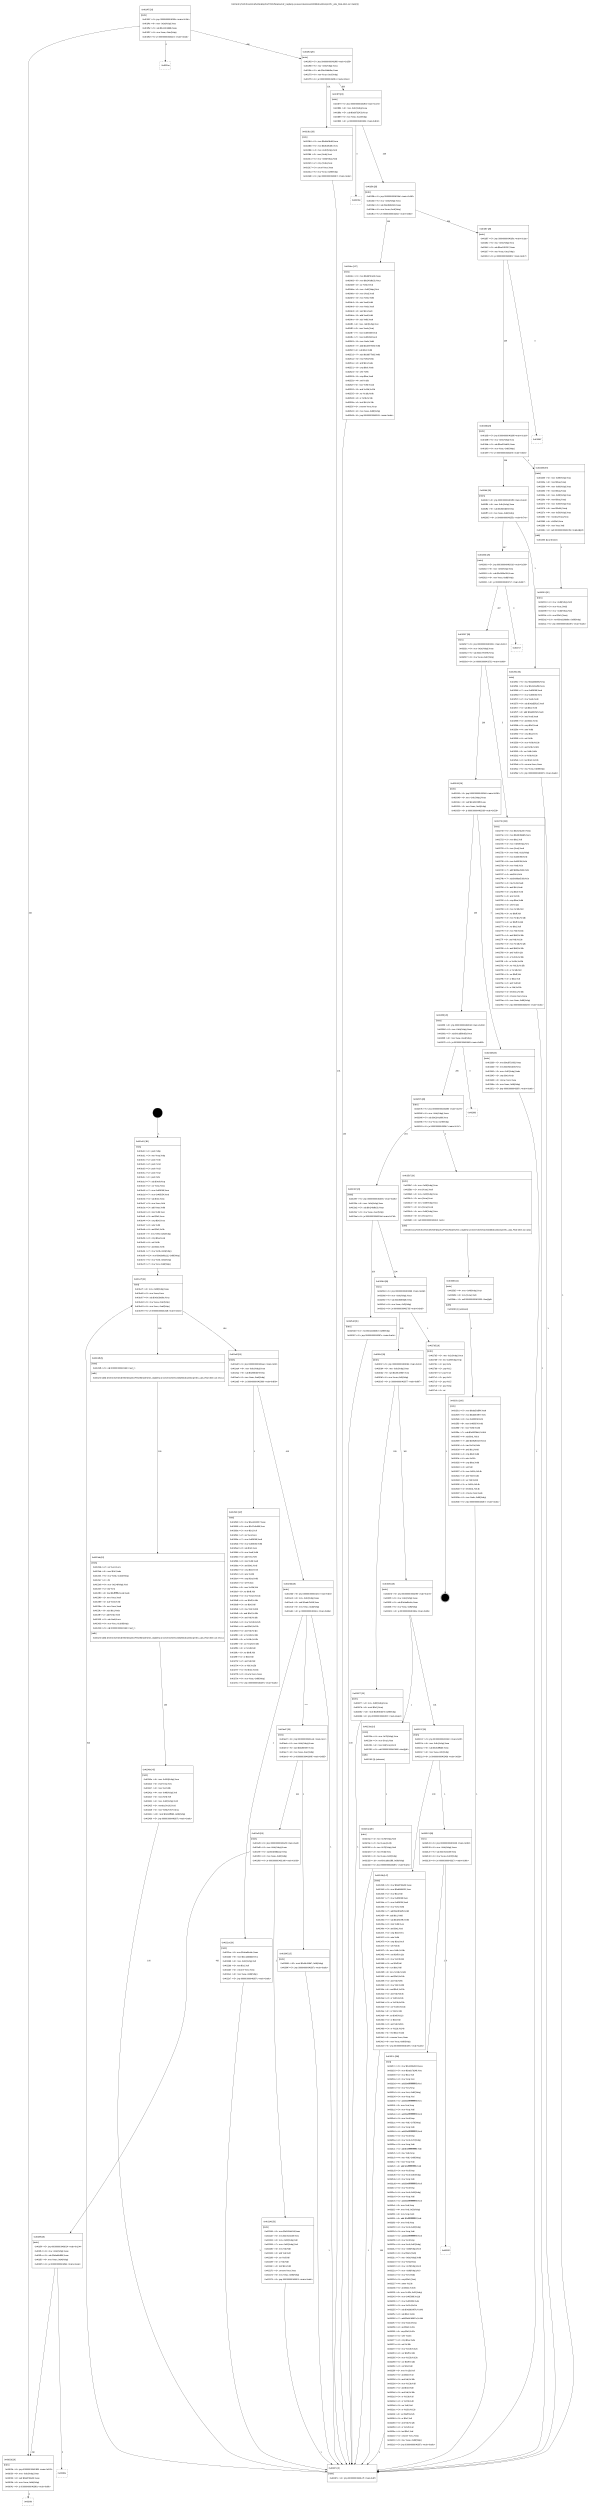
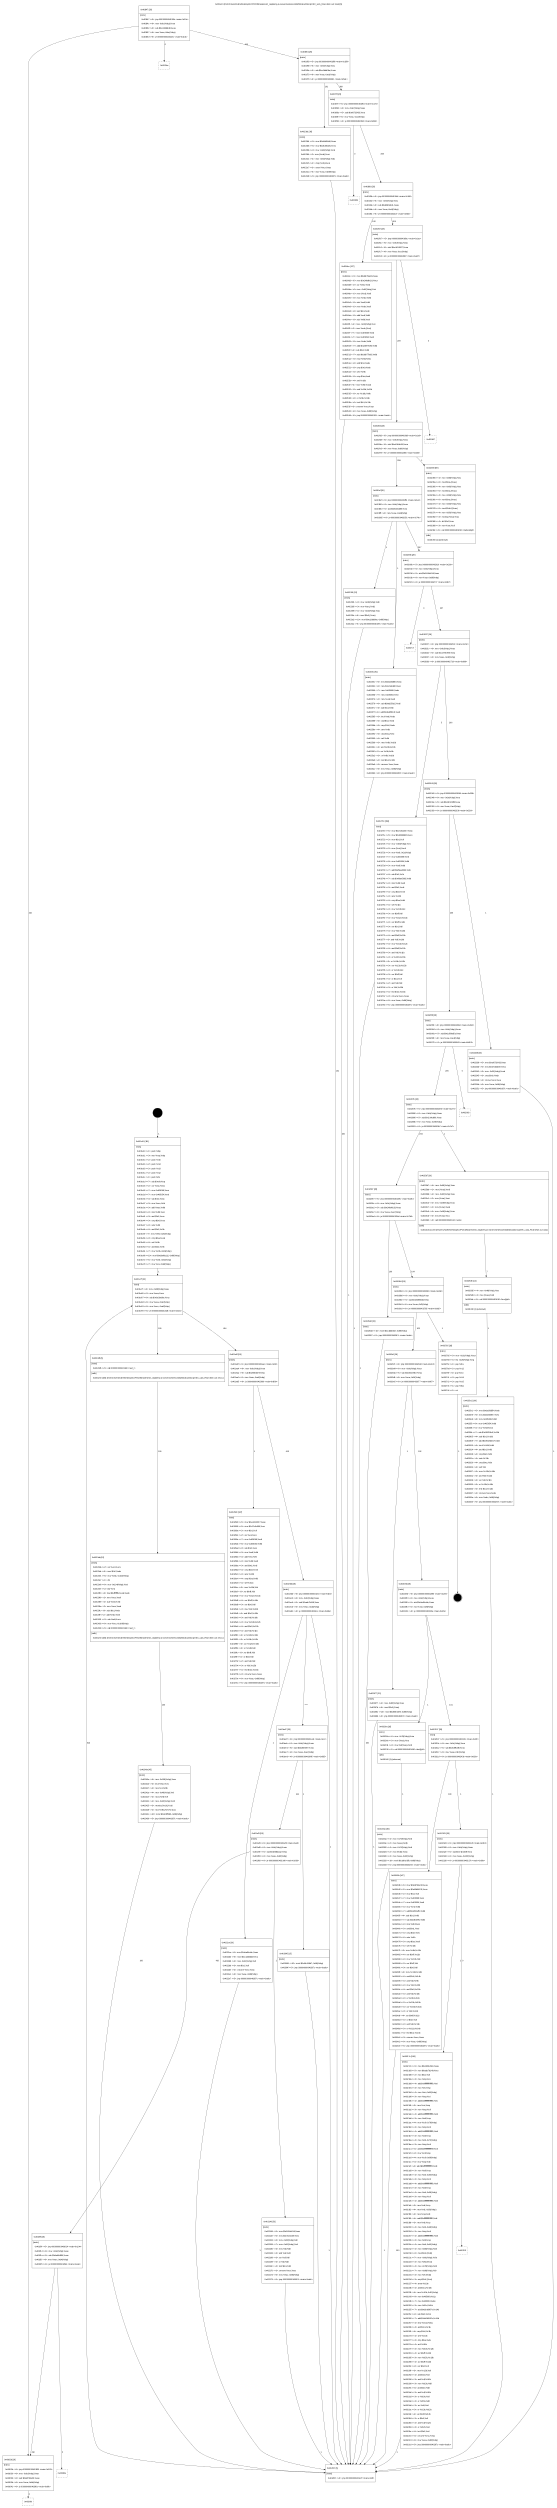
(561, 566) -> (384, 554)
(395, 1451) -> (407, 1451)
